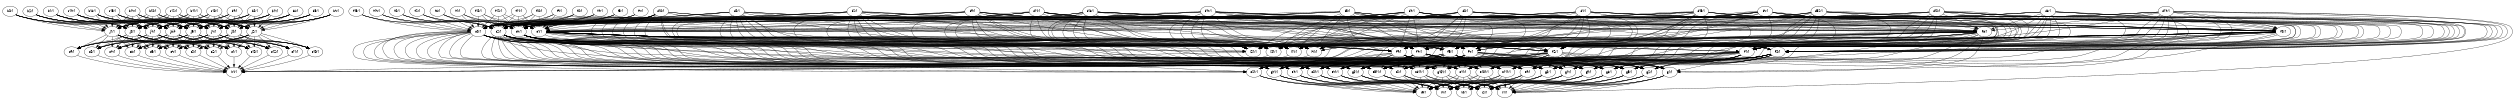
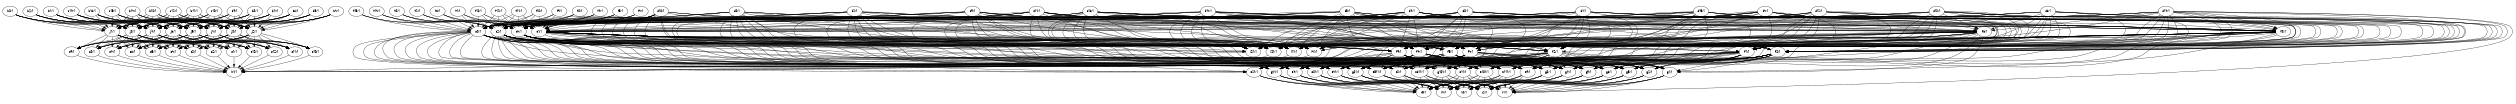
(1819, 11) -> (1819, 11)
(173, 32) -> (173, 32)
(967, 42) -> (915, 42)
(1771, 42) -> (1996, 46)
none -> (1719, 67)
